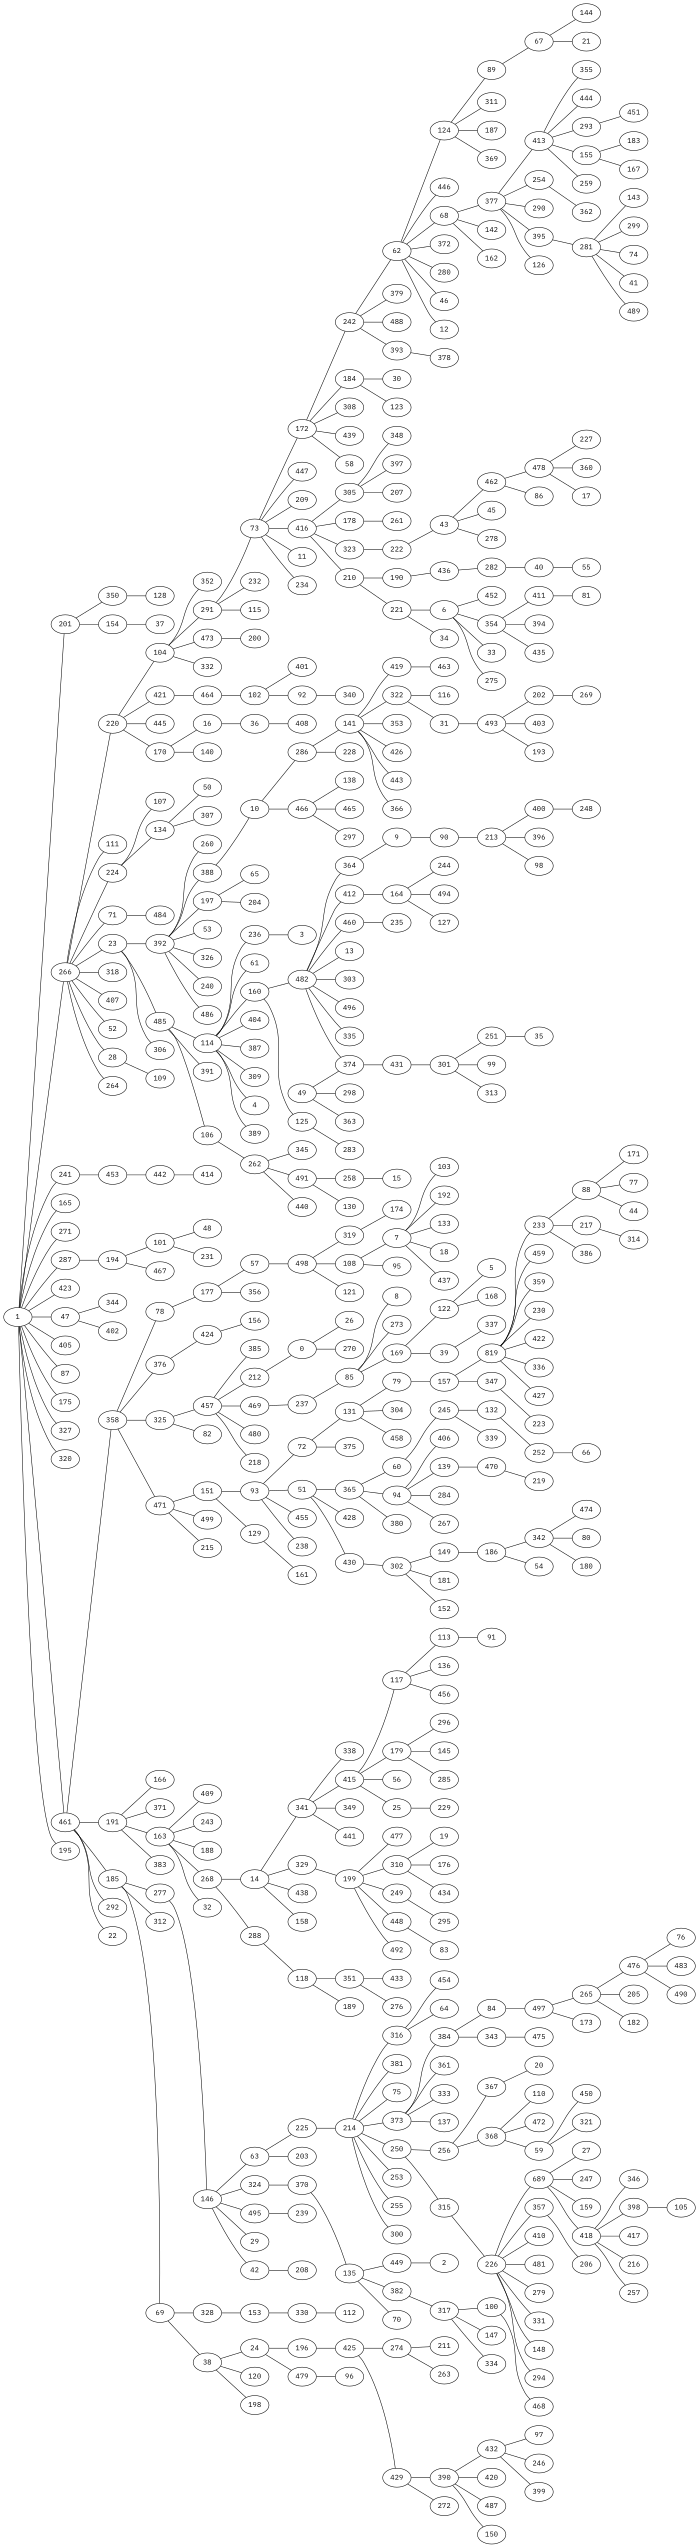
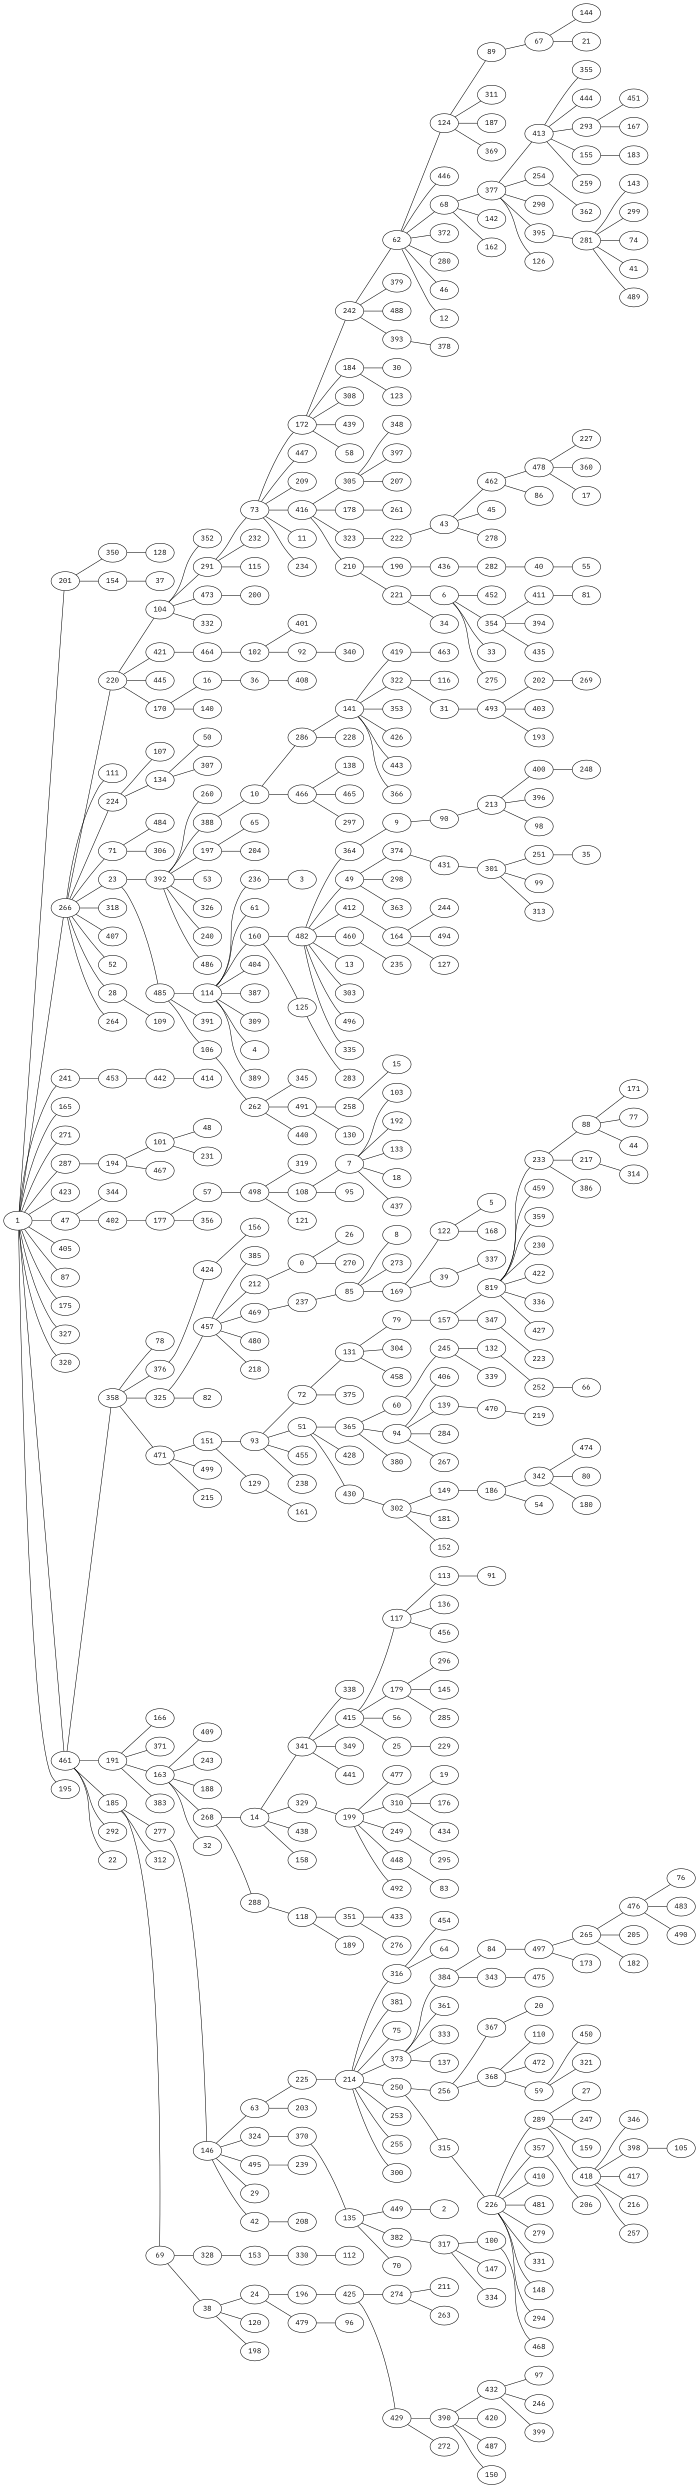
(610, 162) -> (610, 127)
(136, 997) -> (136, 851)
(321, 1025) -> (324, 907)
(397, 1210) -> none
(184, 1302) -> (136, 1221)
(539, 2179) -> (539, 2120)
